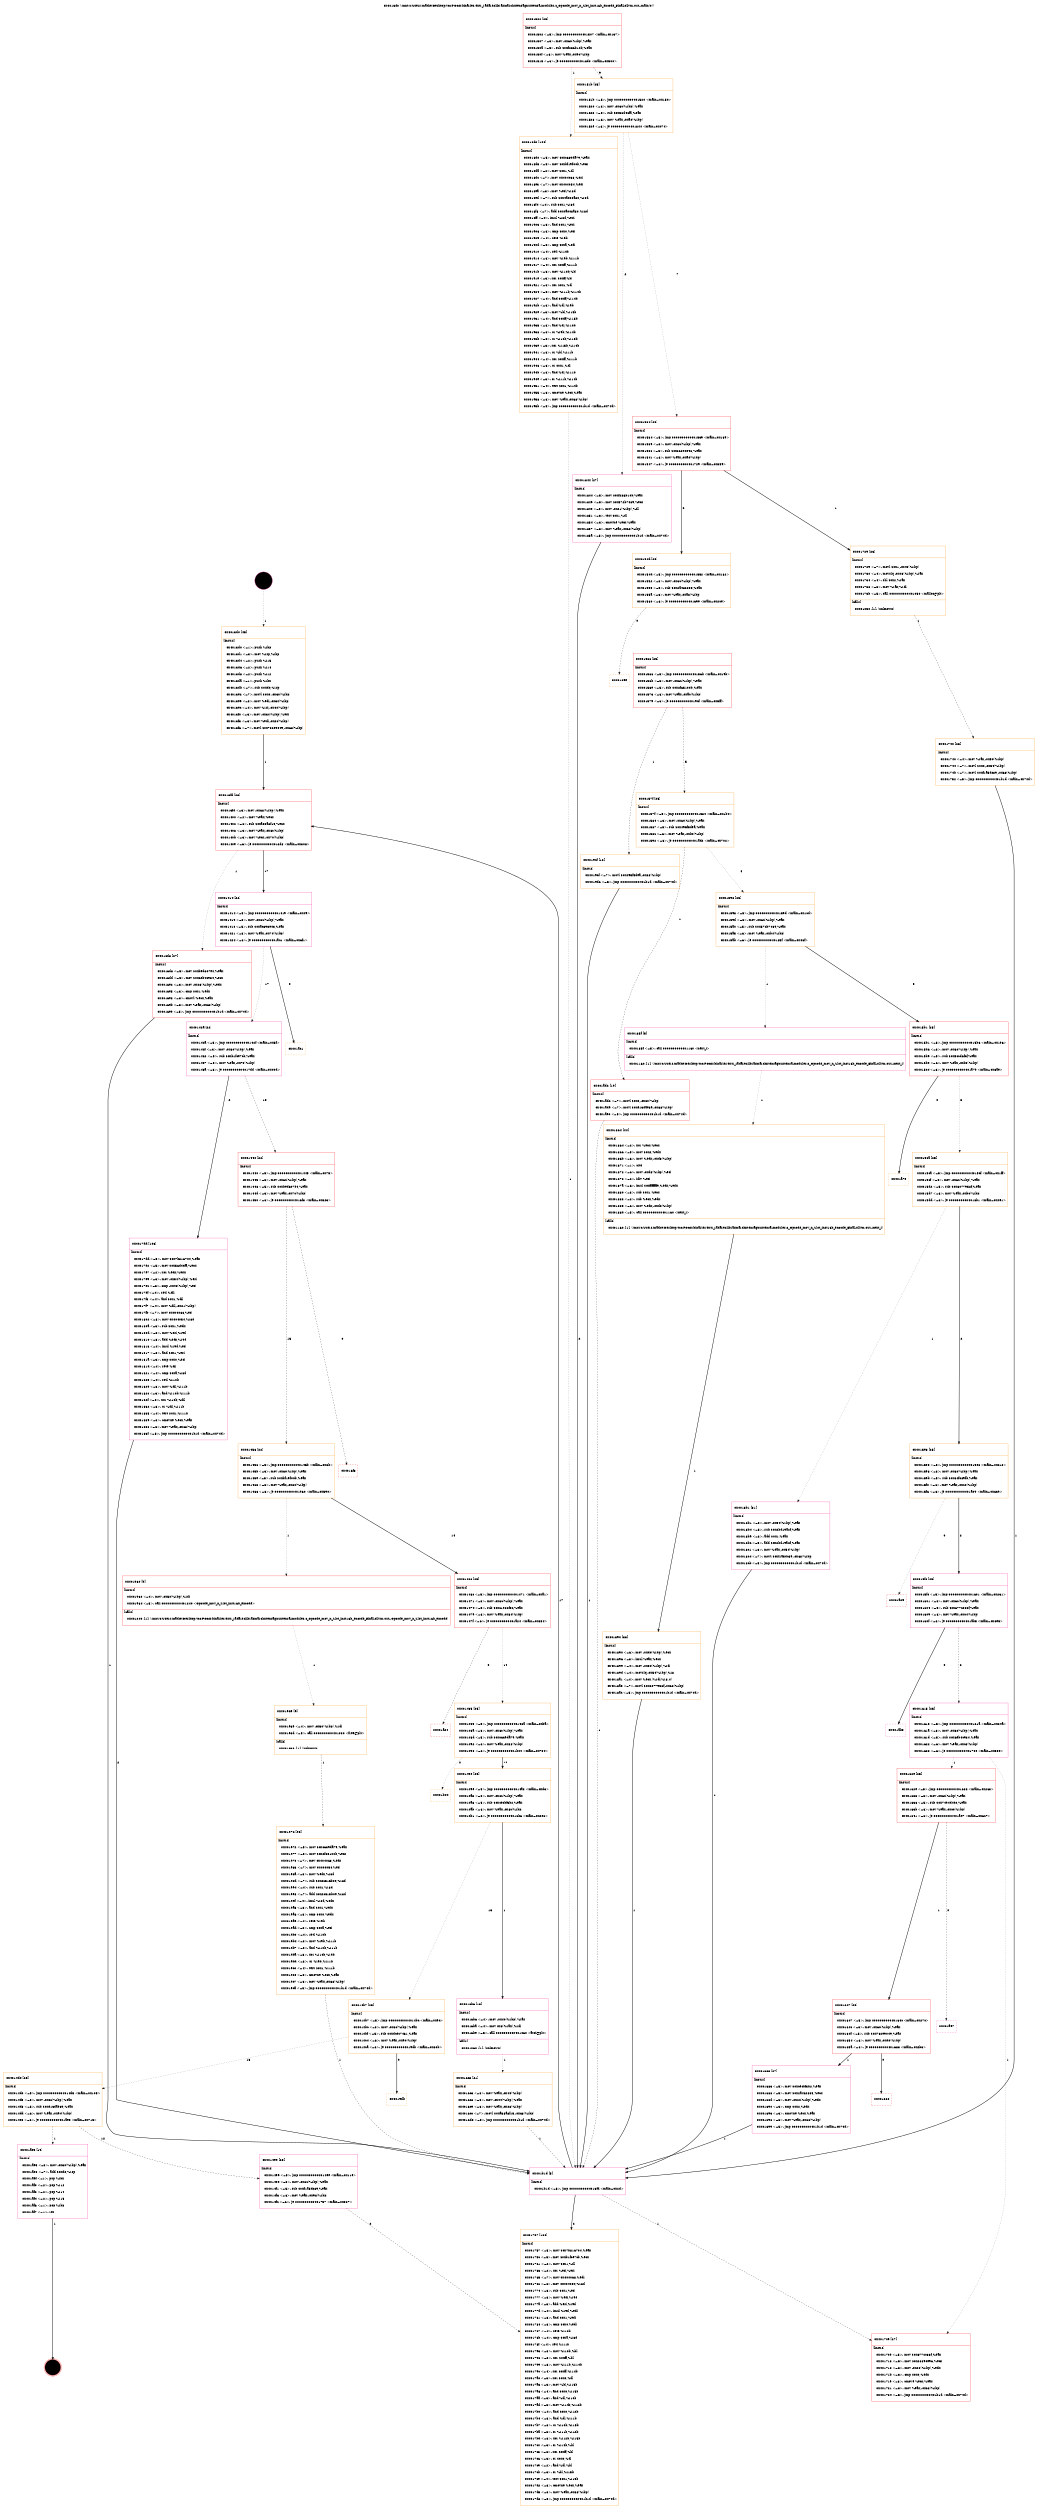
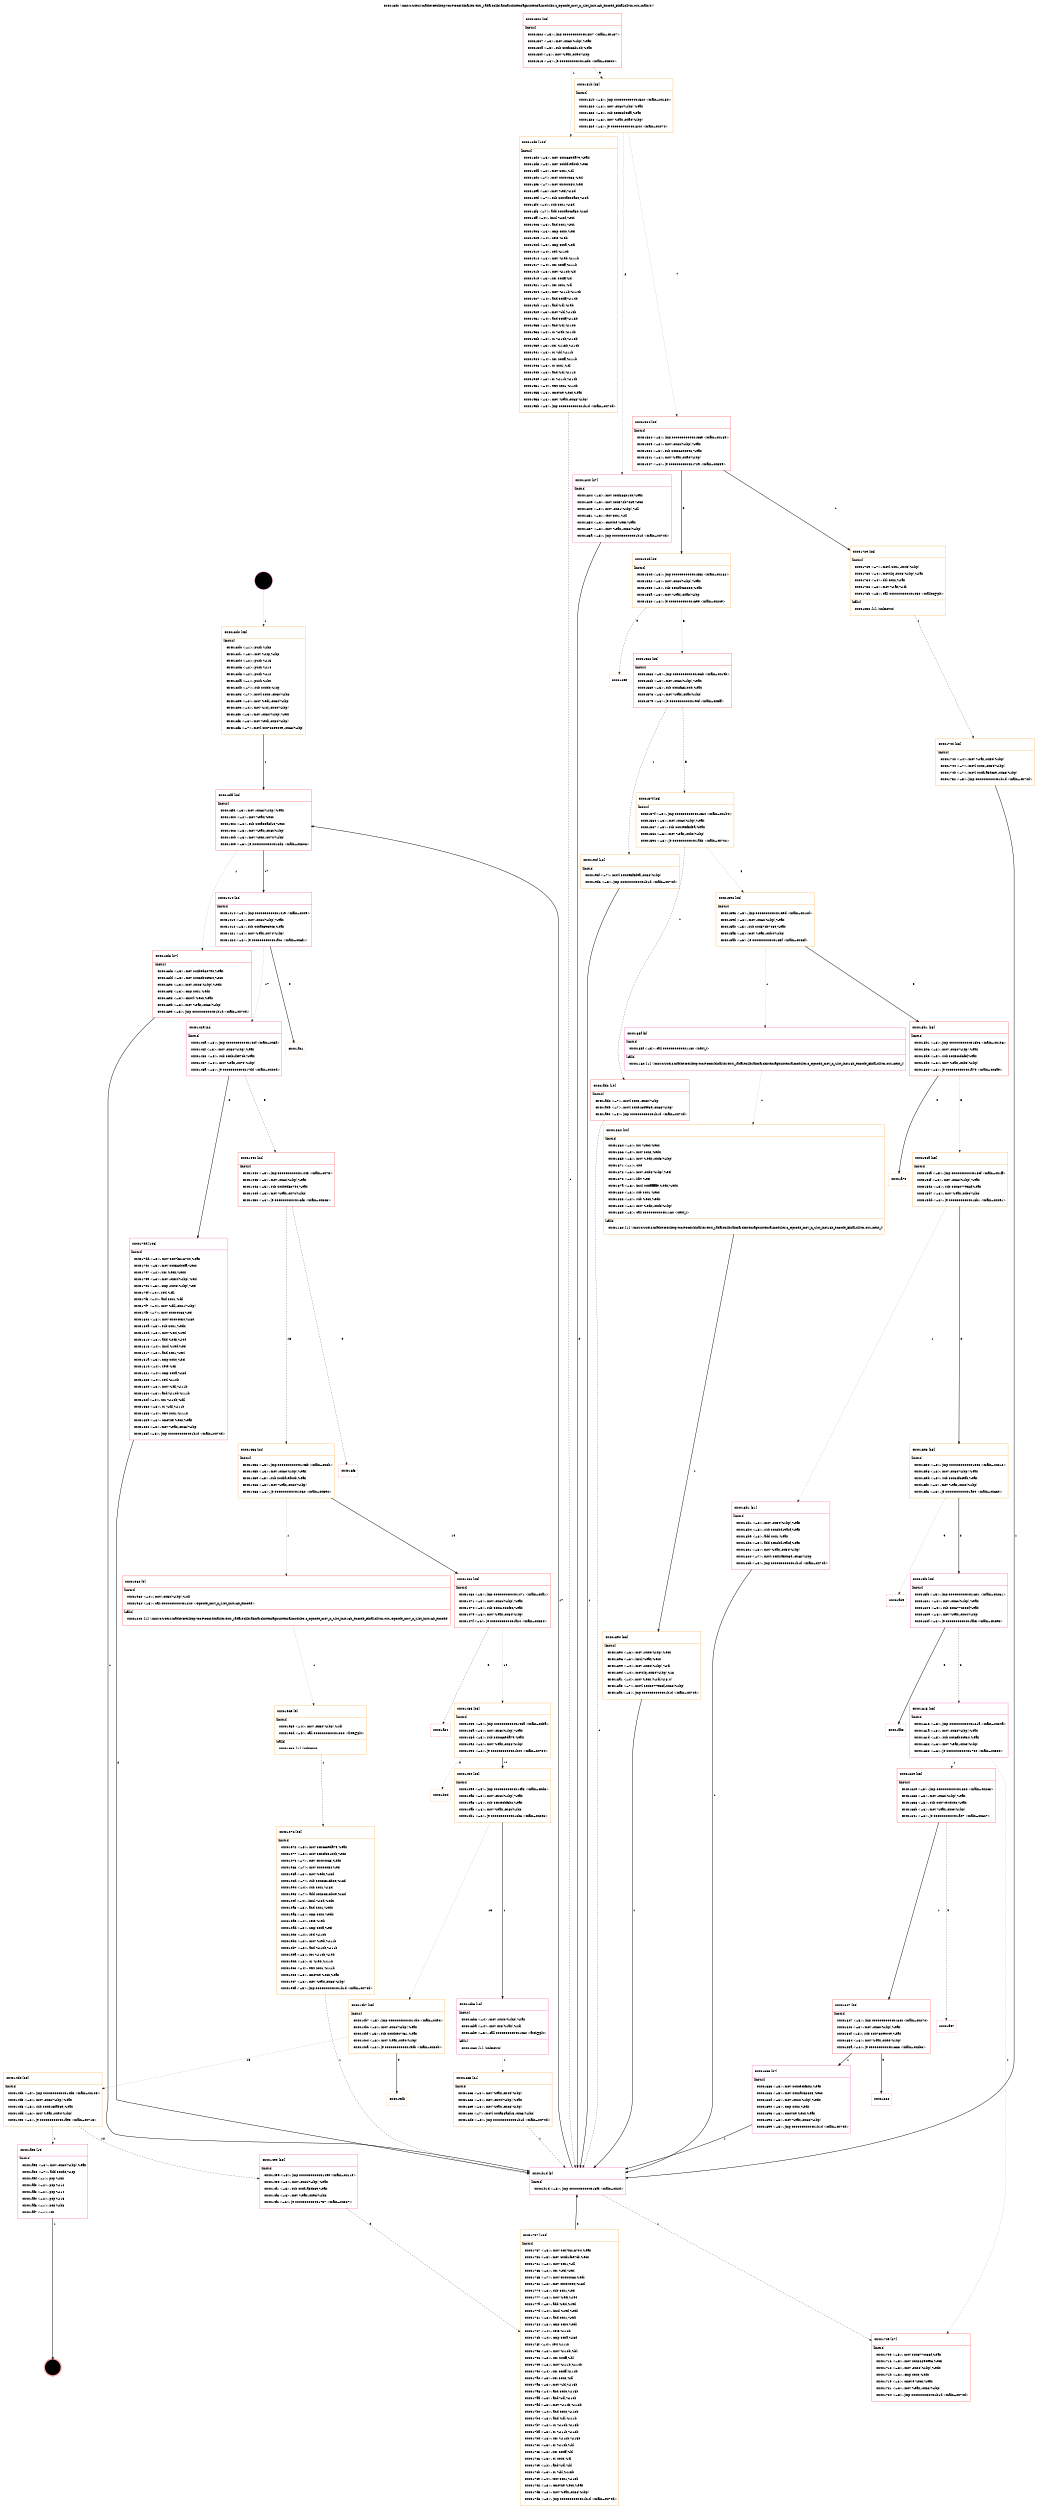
none -> (682, 629)
(264, 1100) -> (264, 1100)
(569, 1289) -> (569, 1289)
(573, 2211) -> (576, 2213)
